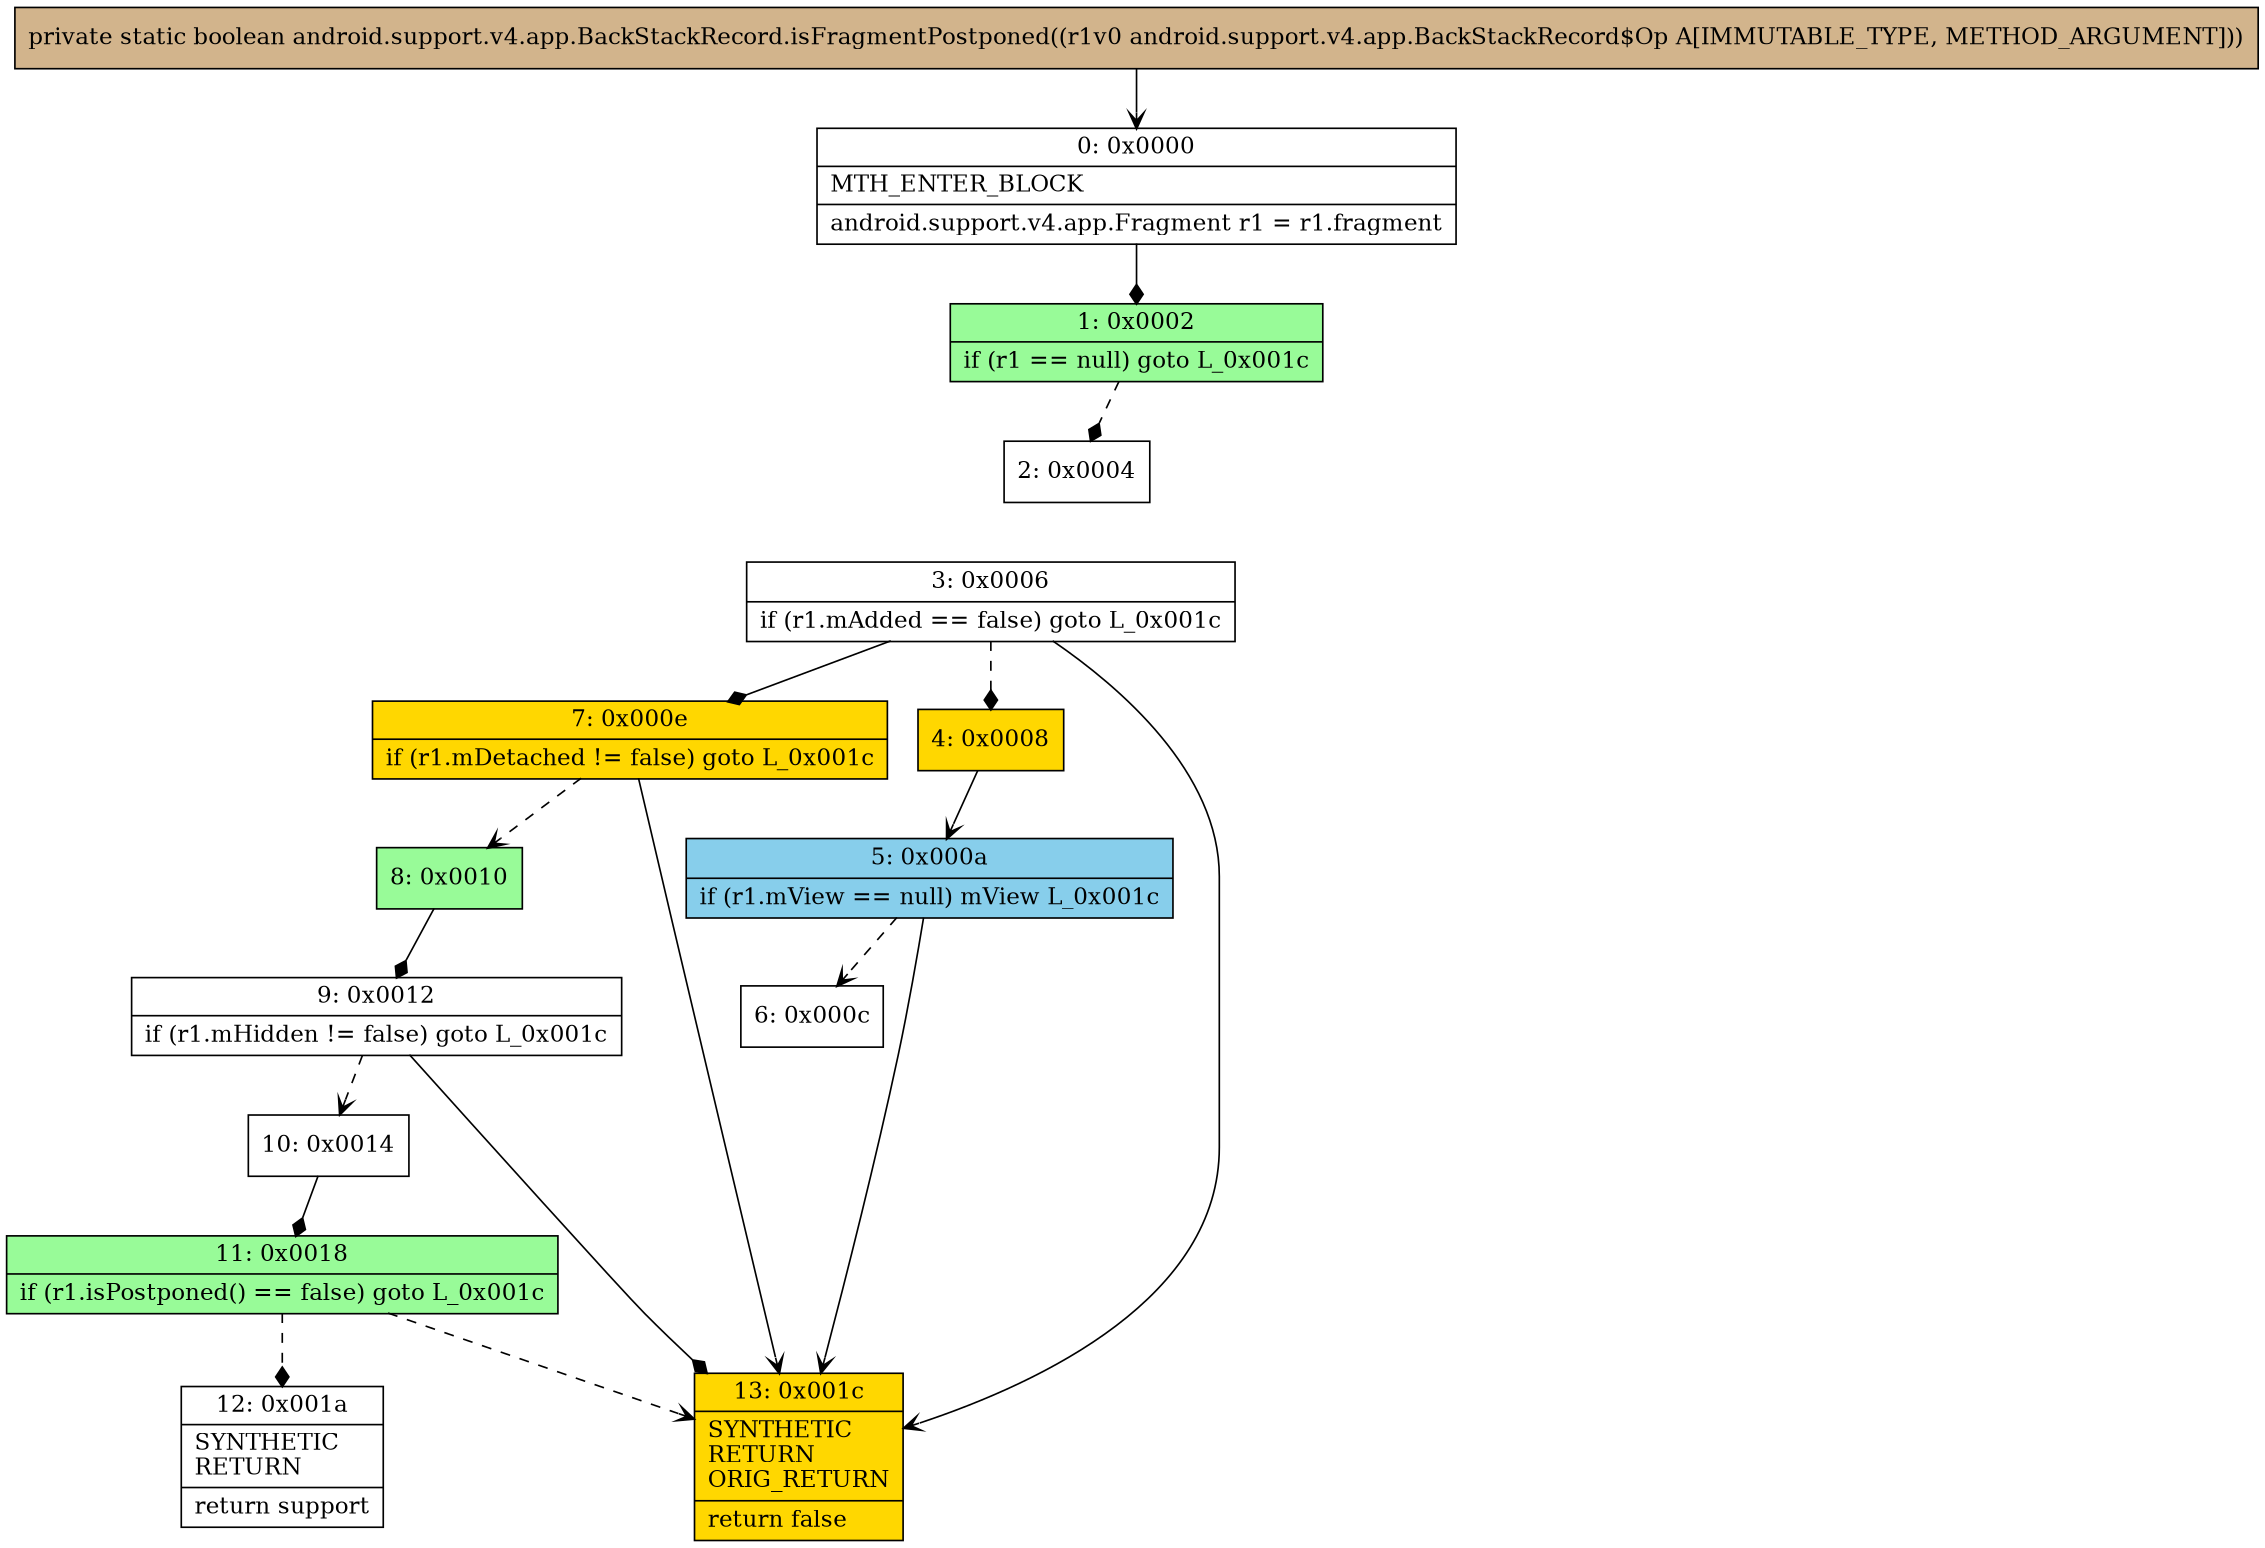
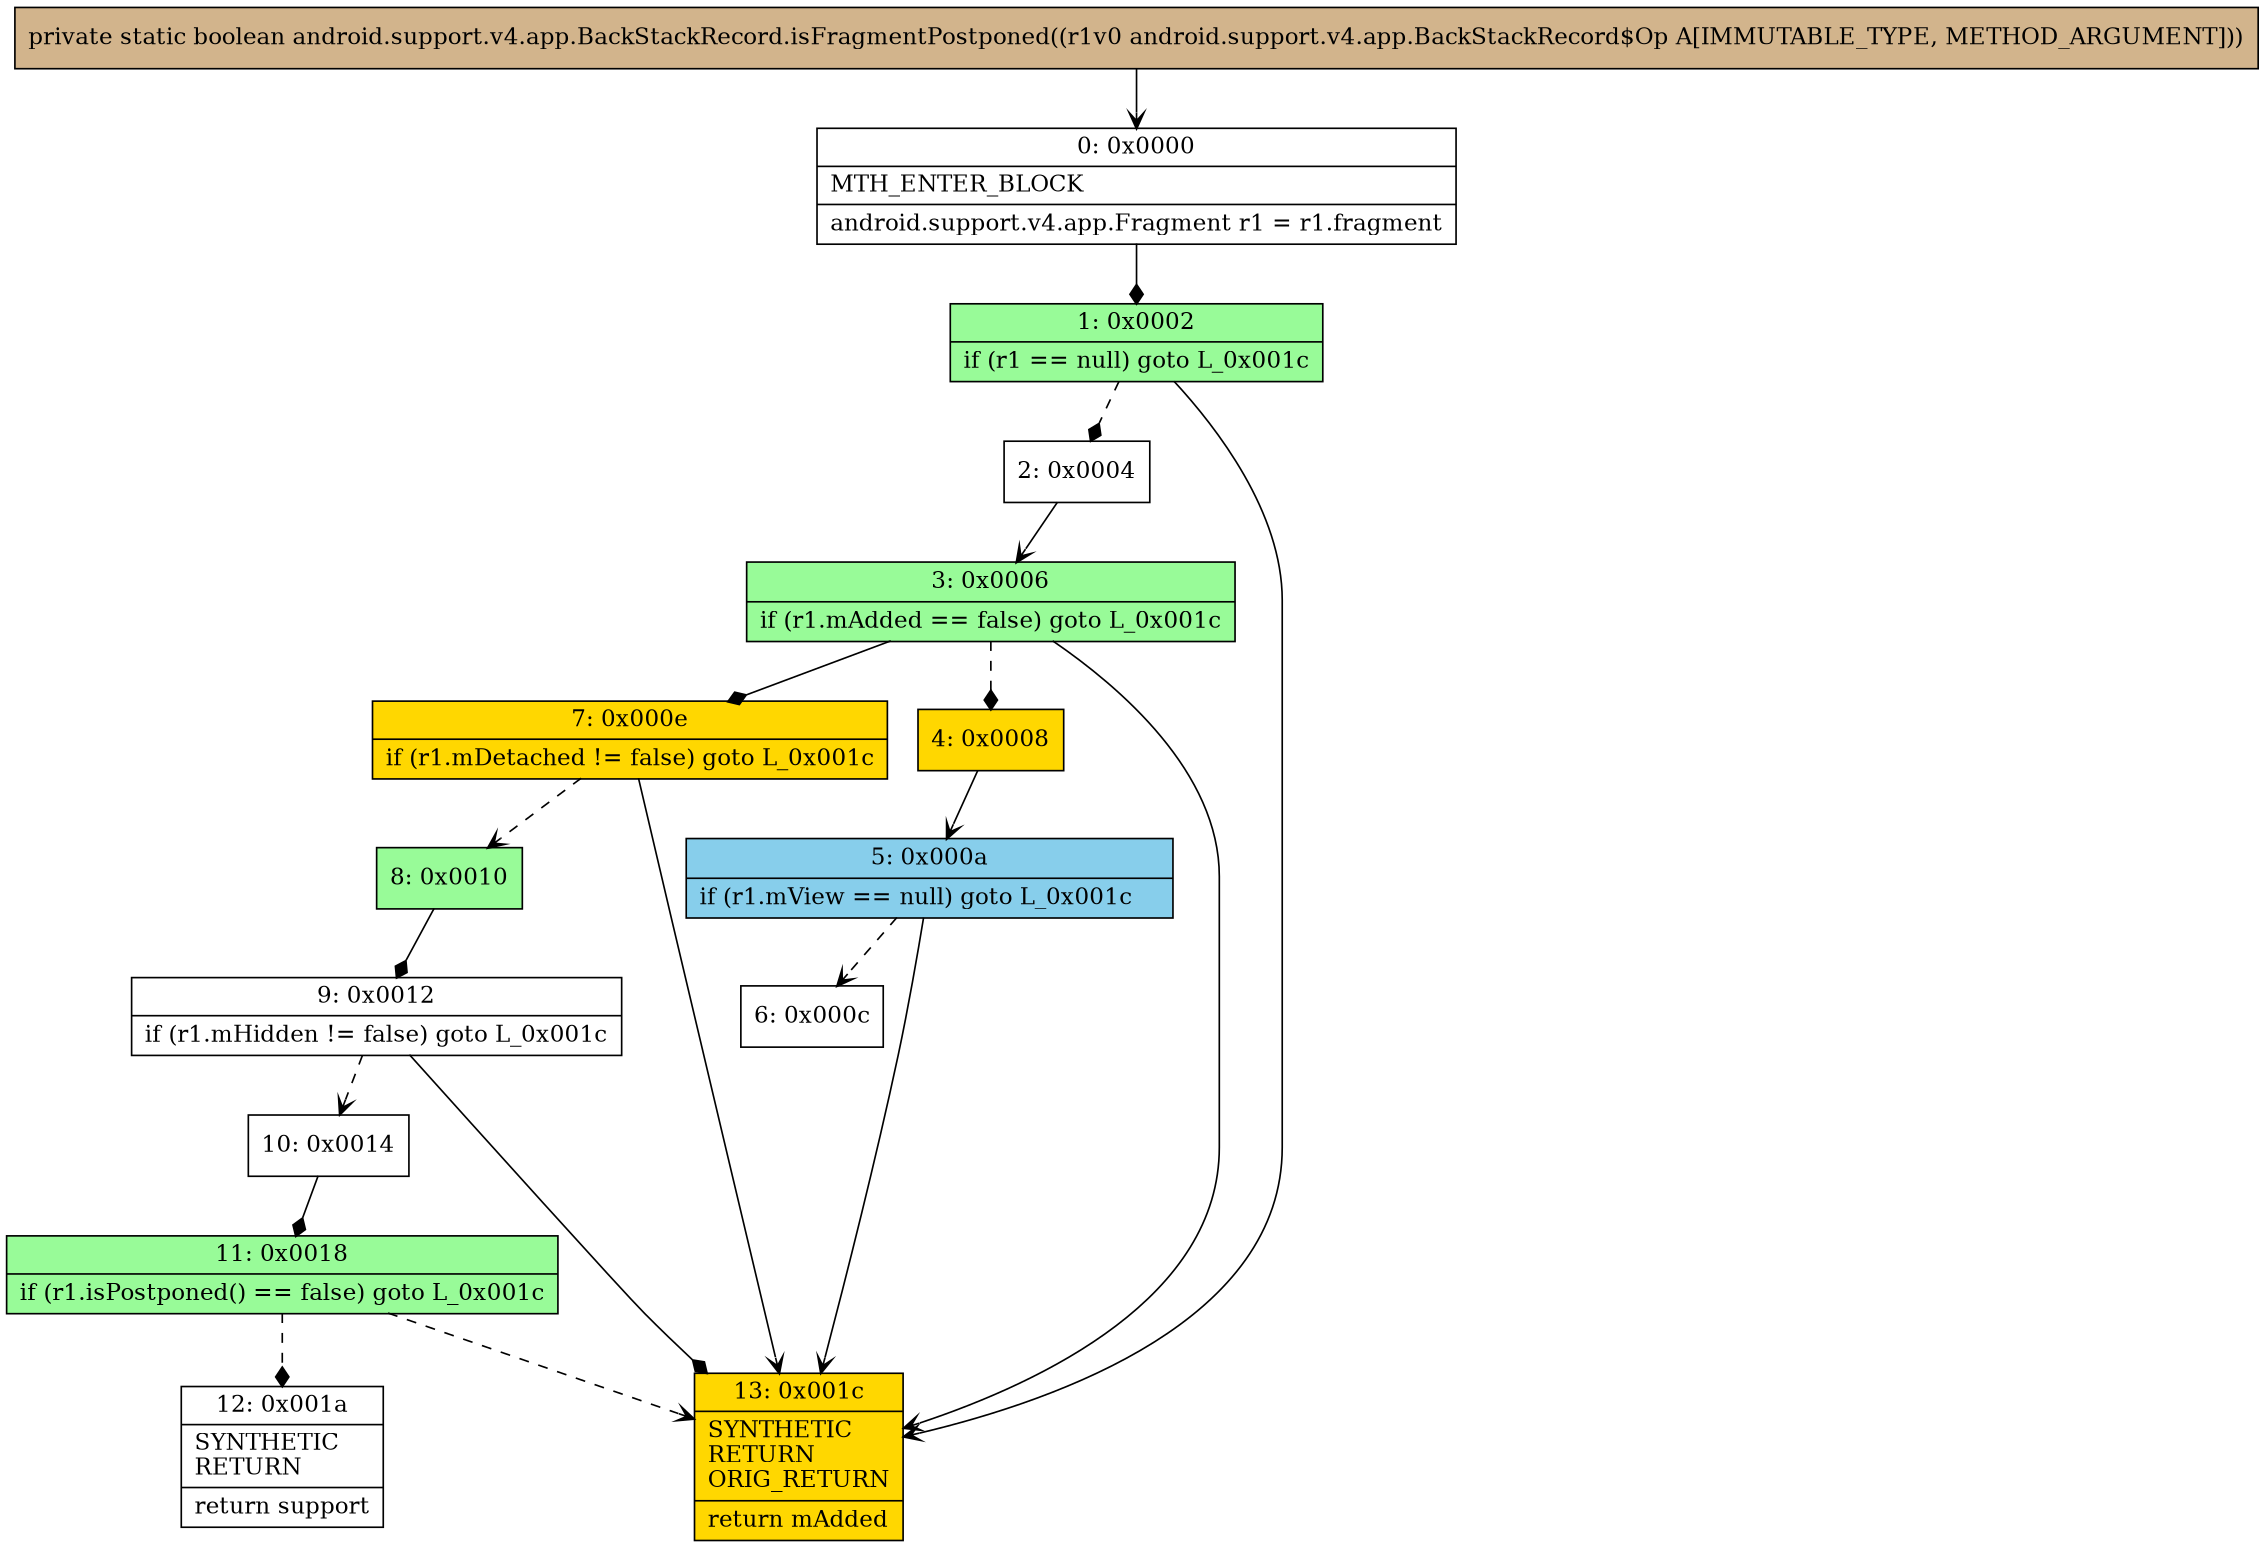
none -> (1042, 525)
(991, 602) -> (991, 602)
(930, 897) -> (916, 897)
none -> (1282, 997)
(778, 1520) -> (798, 1520)
